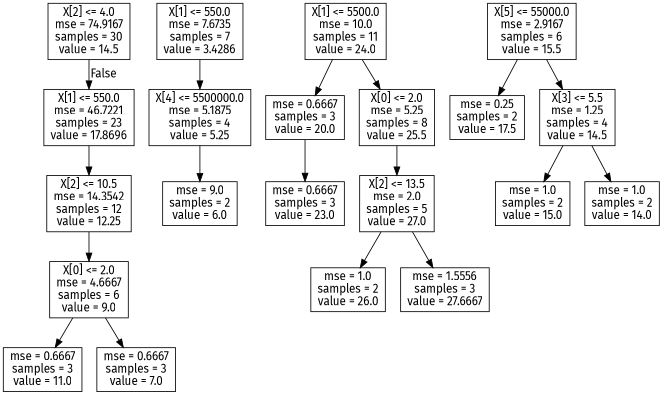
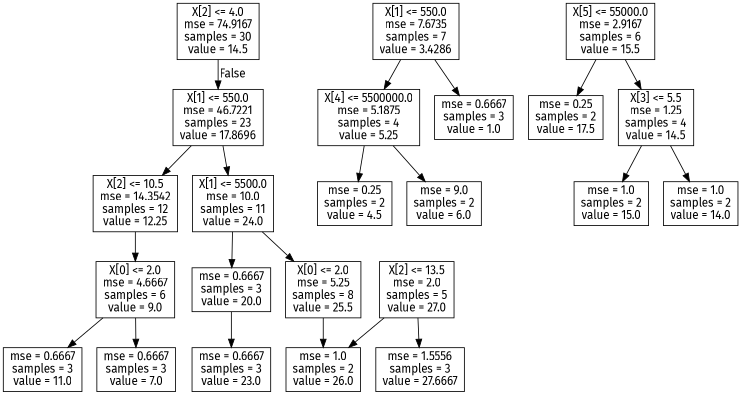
none -> (474, 118)
none -> (225, 156)
(397, 156) -> (323, 328)
none -> (355, 204)
